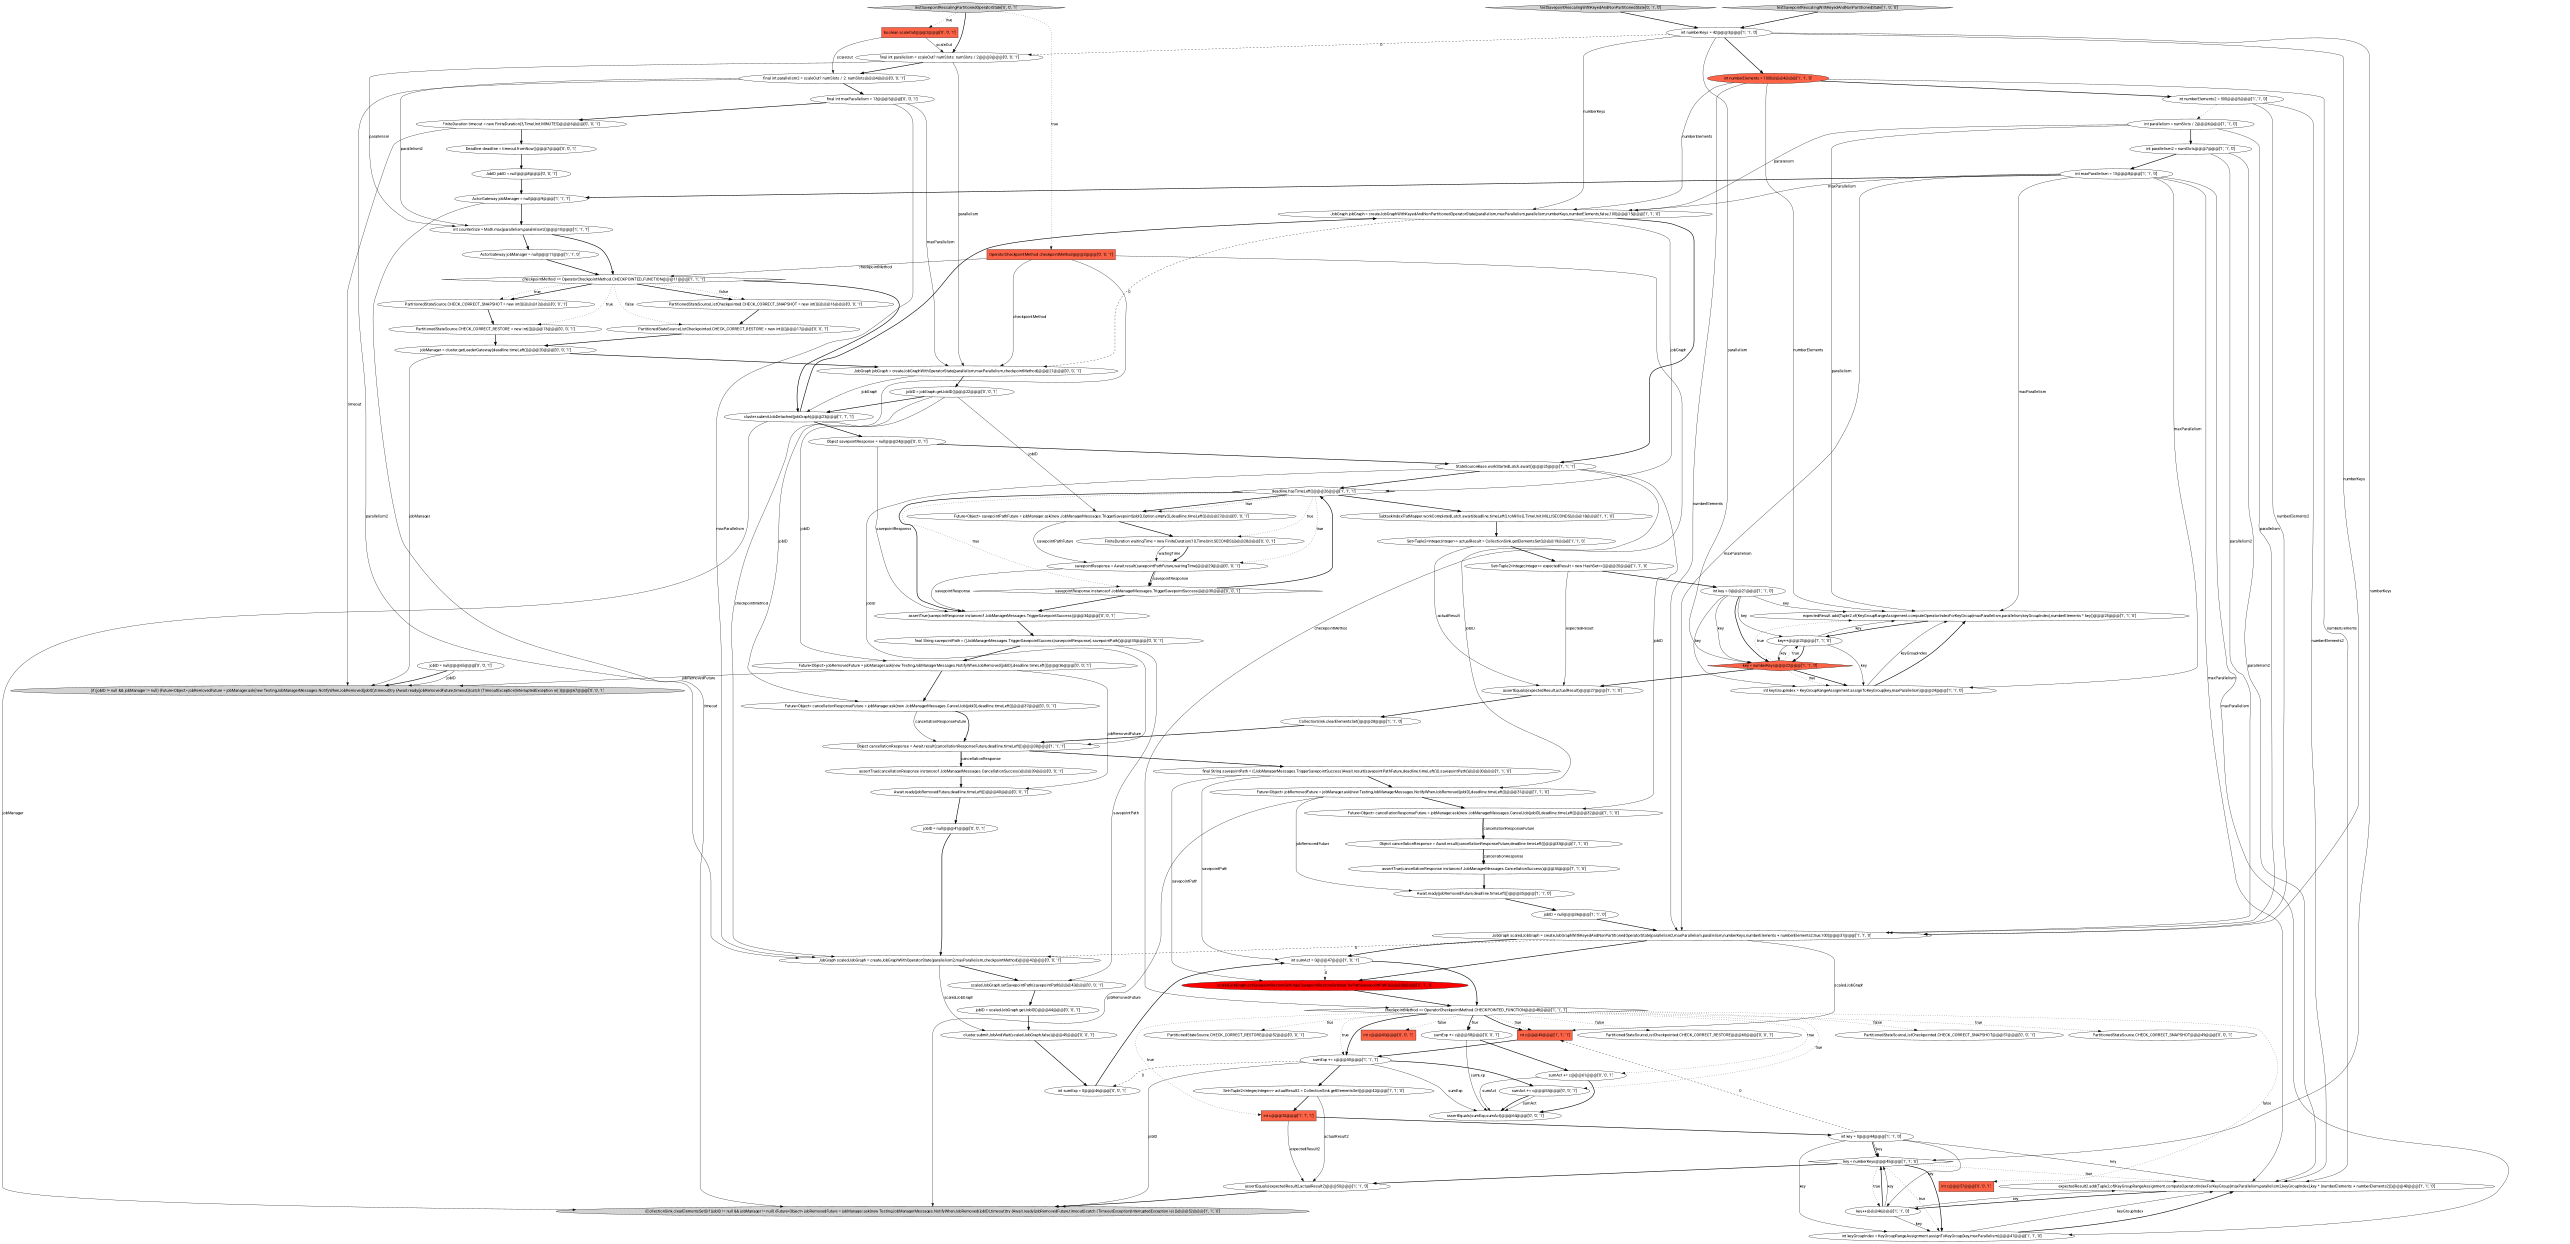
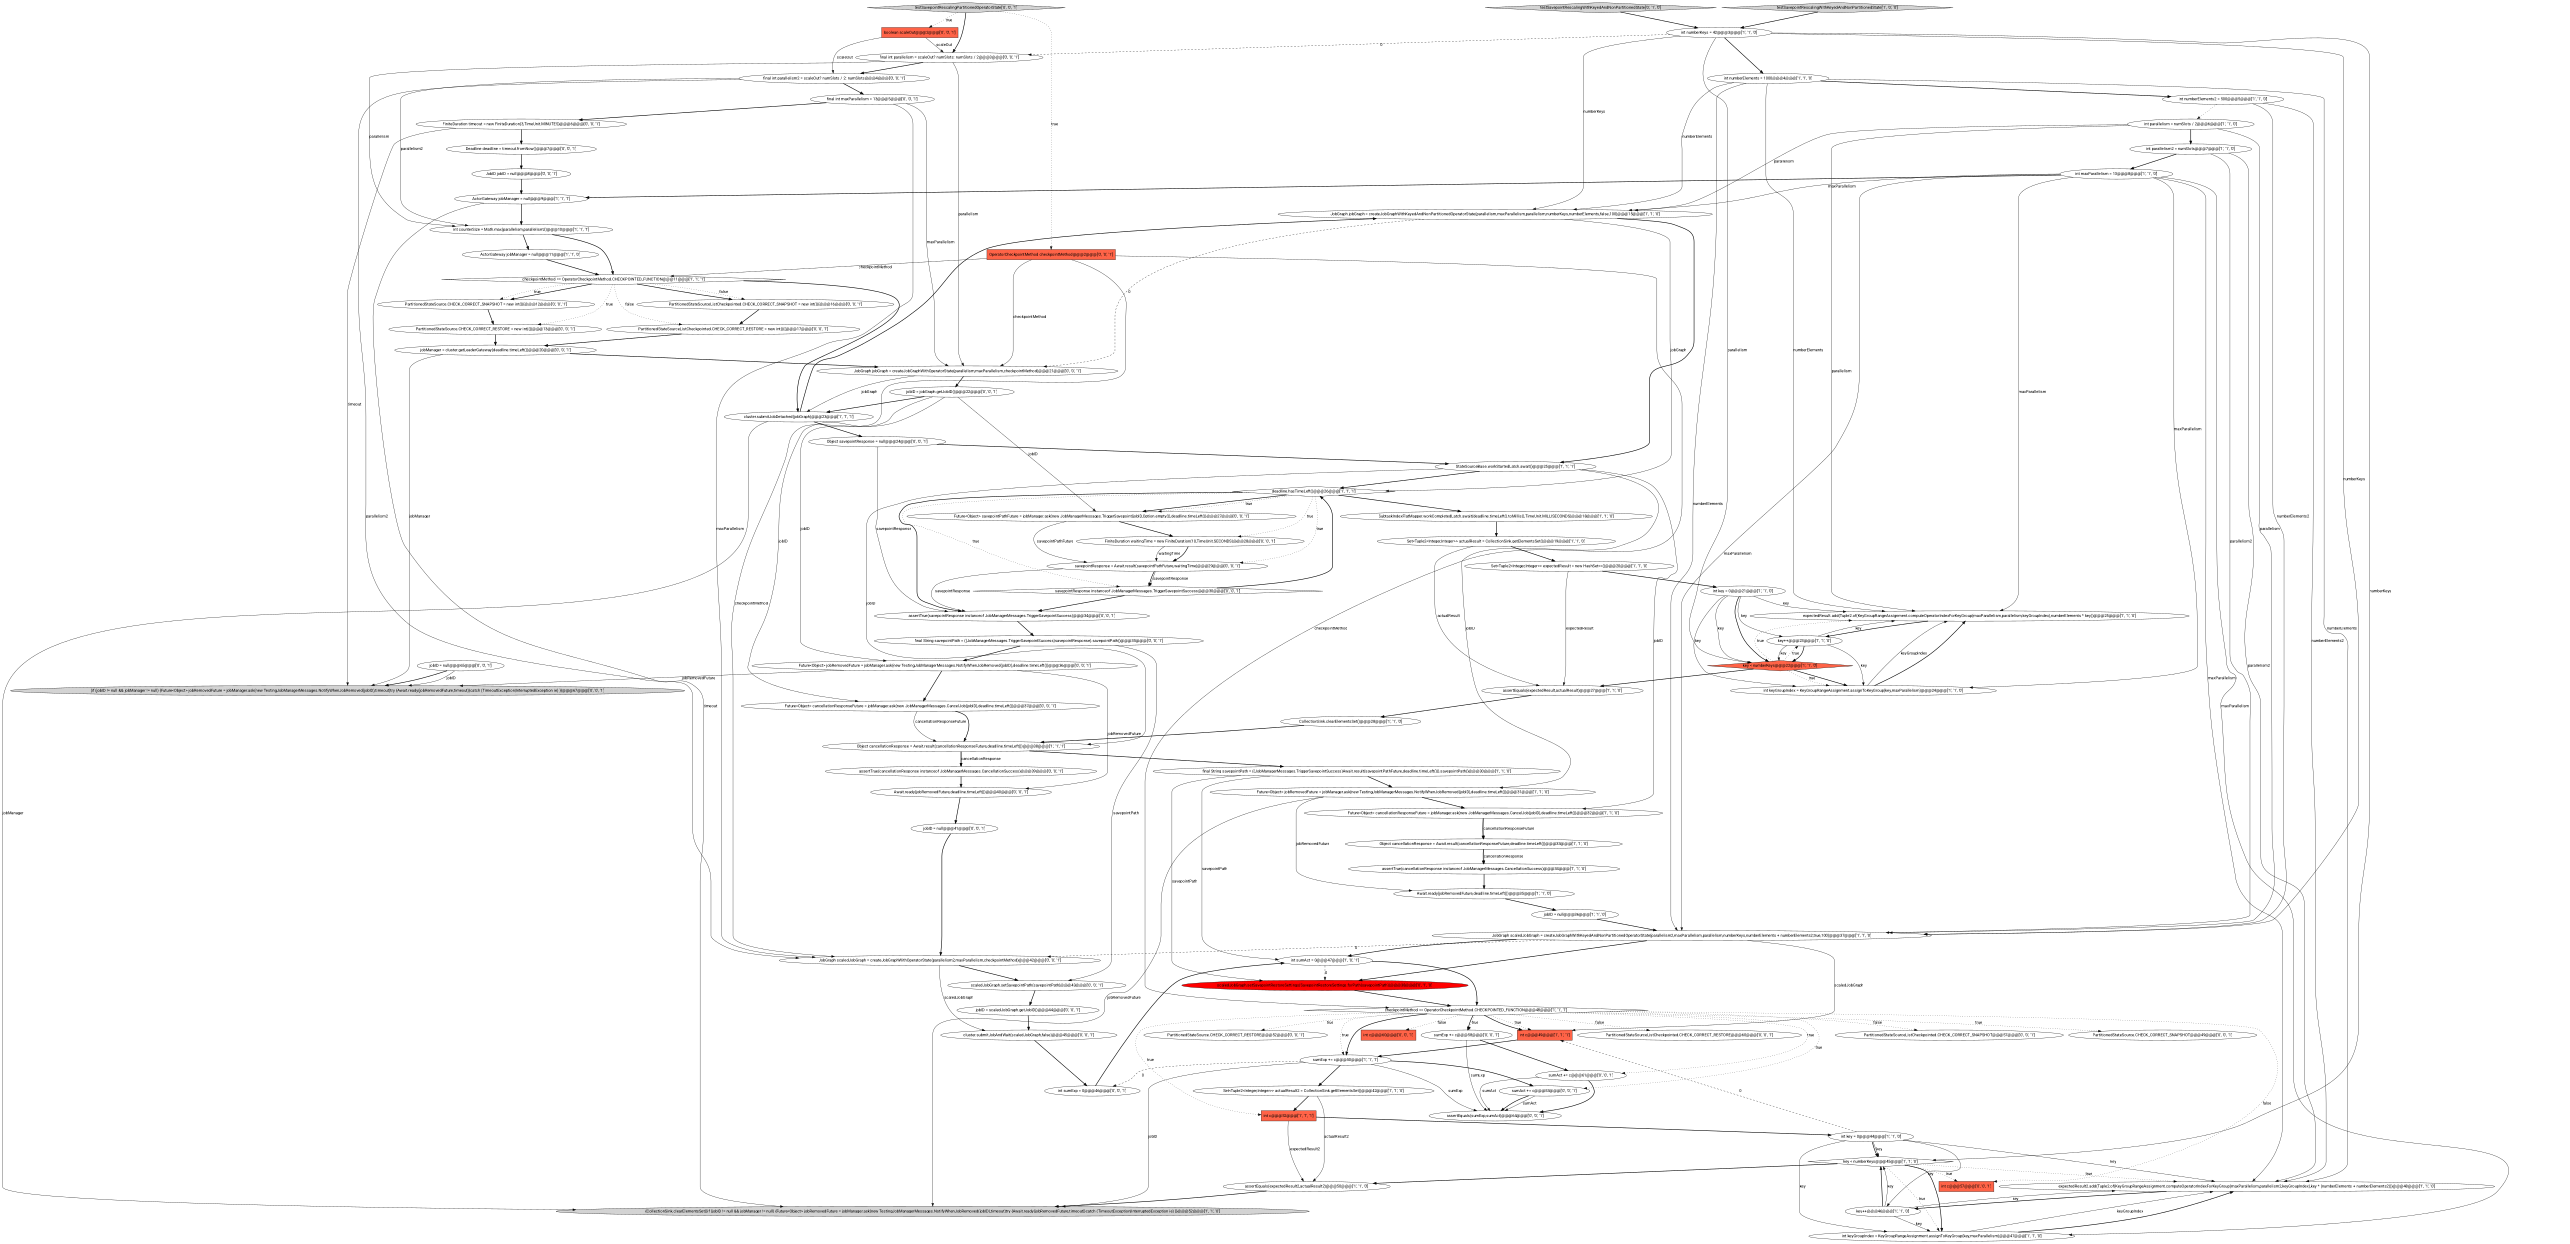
(1768, 78) -> (1768, 78)
(1873, 1185) -> (1928, 1170)
